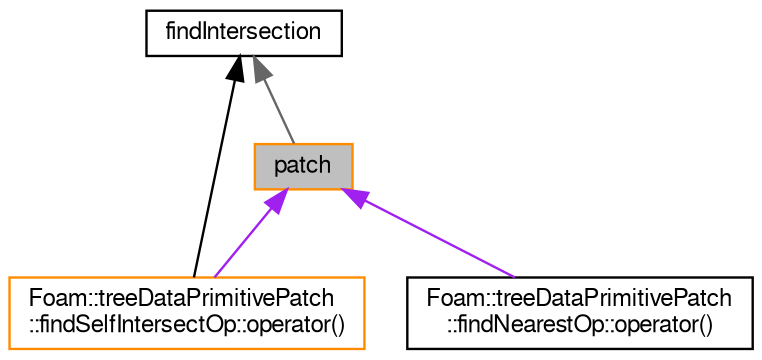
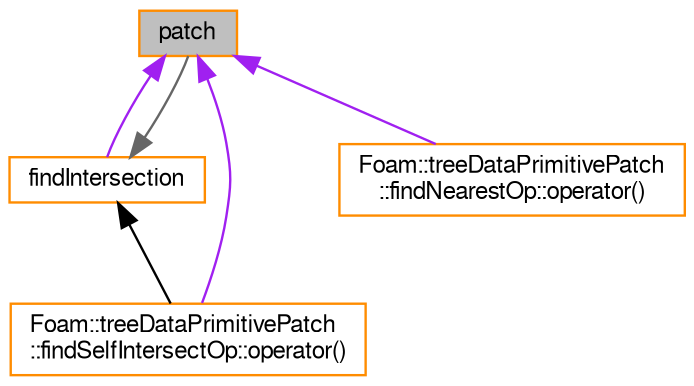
(244, 33) -> (107, 180)
none -> (127, 115)
(580, 313) -> (512, 180)
